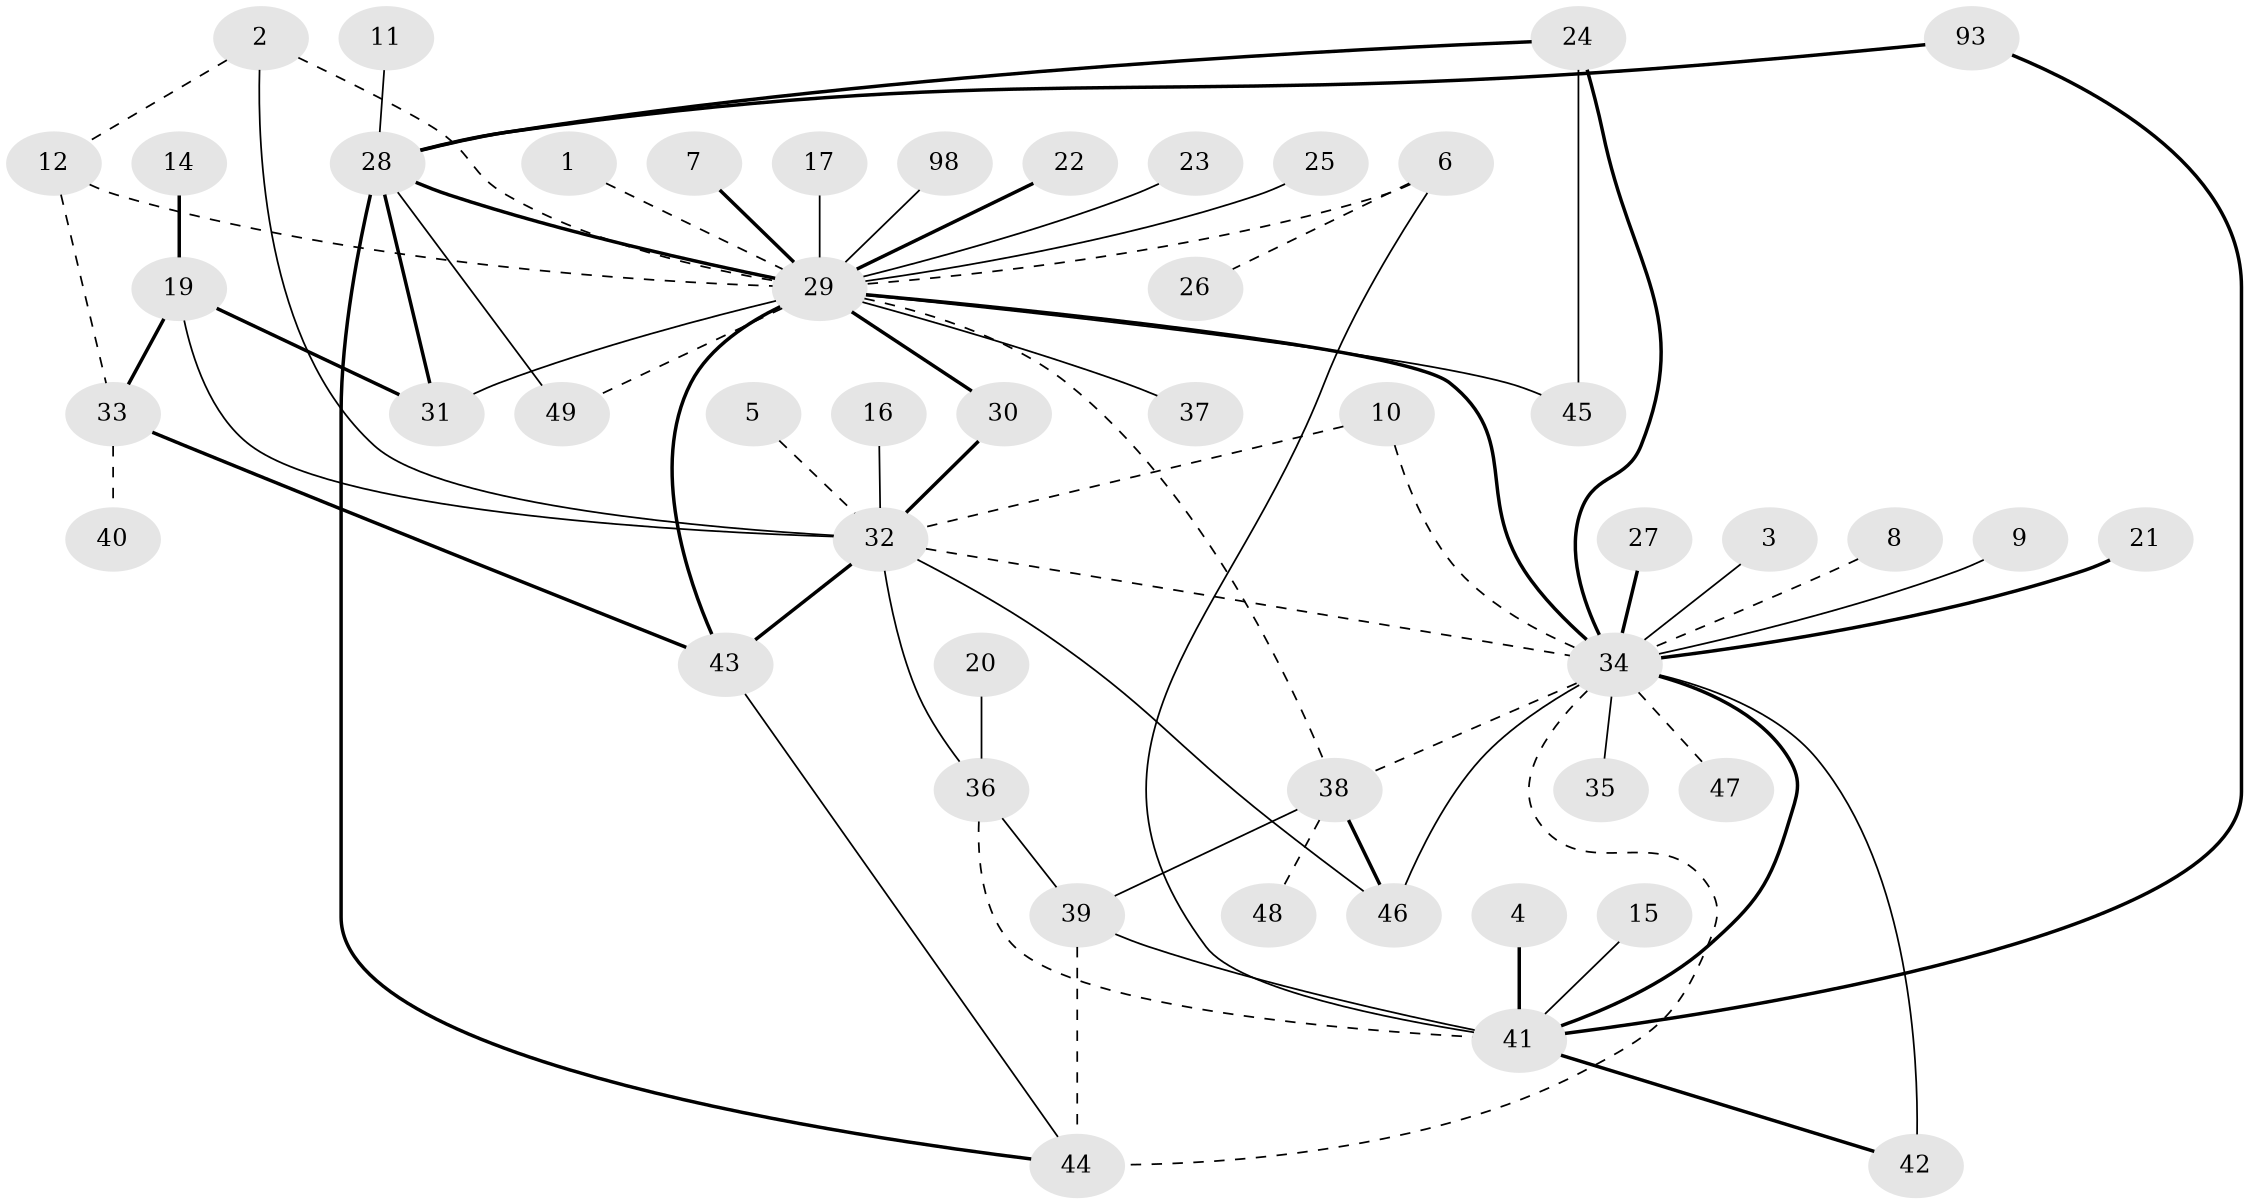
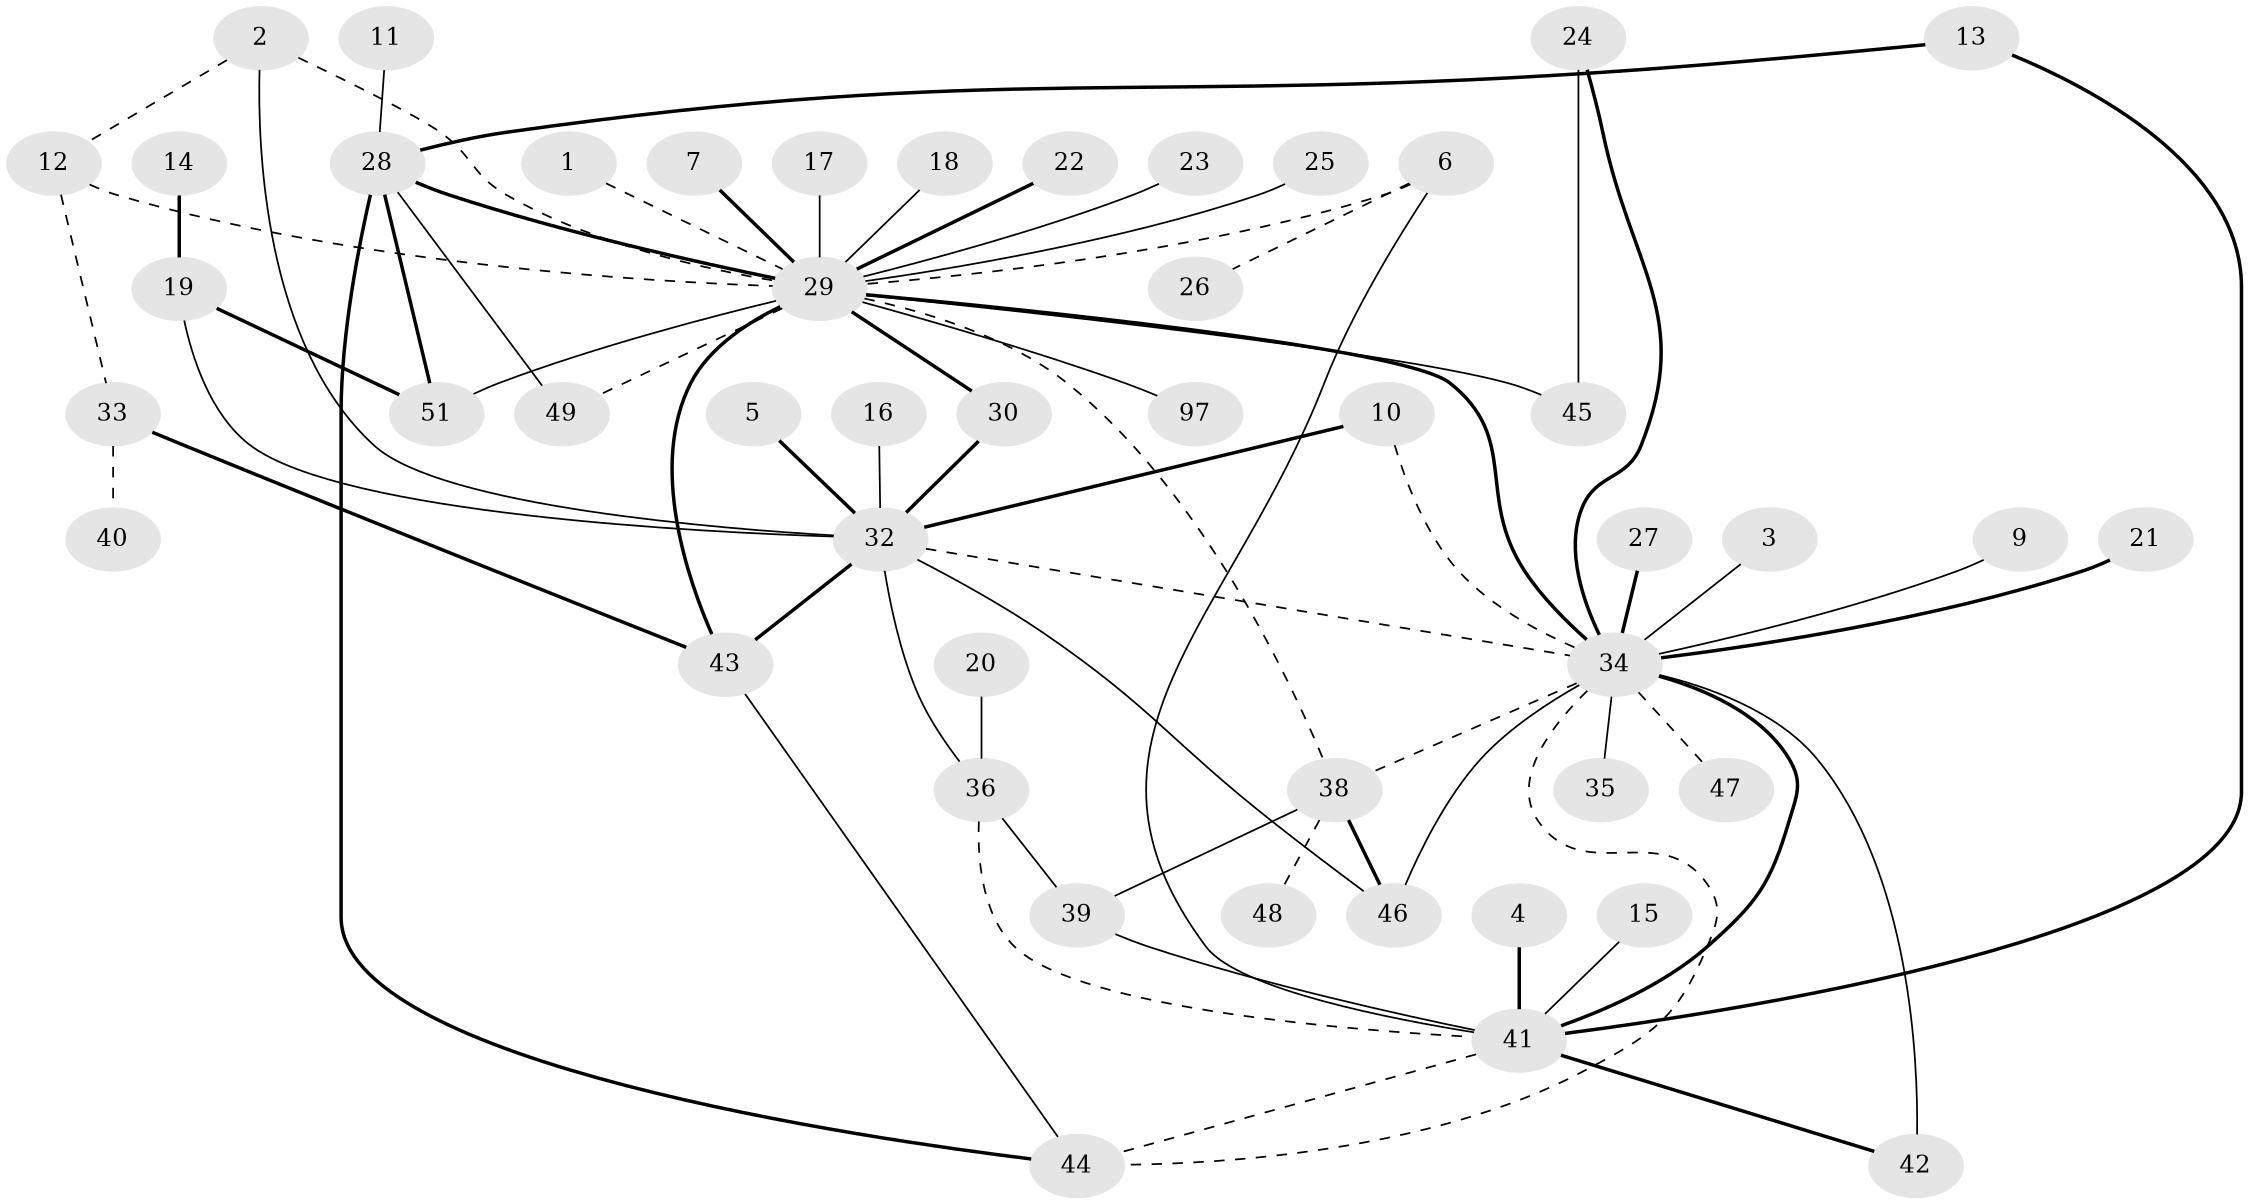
(1972, 38) -> (1972, 38)
(974, 77) -> none
(945, 164) -> (945, 164)
(146, 352) -> none
(437, 414) -> (437, 414)
(1196, 414) -> (1196, 414)
(817, 477) -> (817, 477)
(1134, 477) -> (1134, 477)
(1895, 539) -> none
(1077, 1041) -> (1298, 1103)
